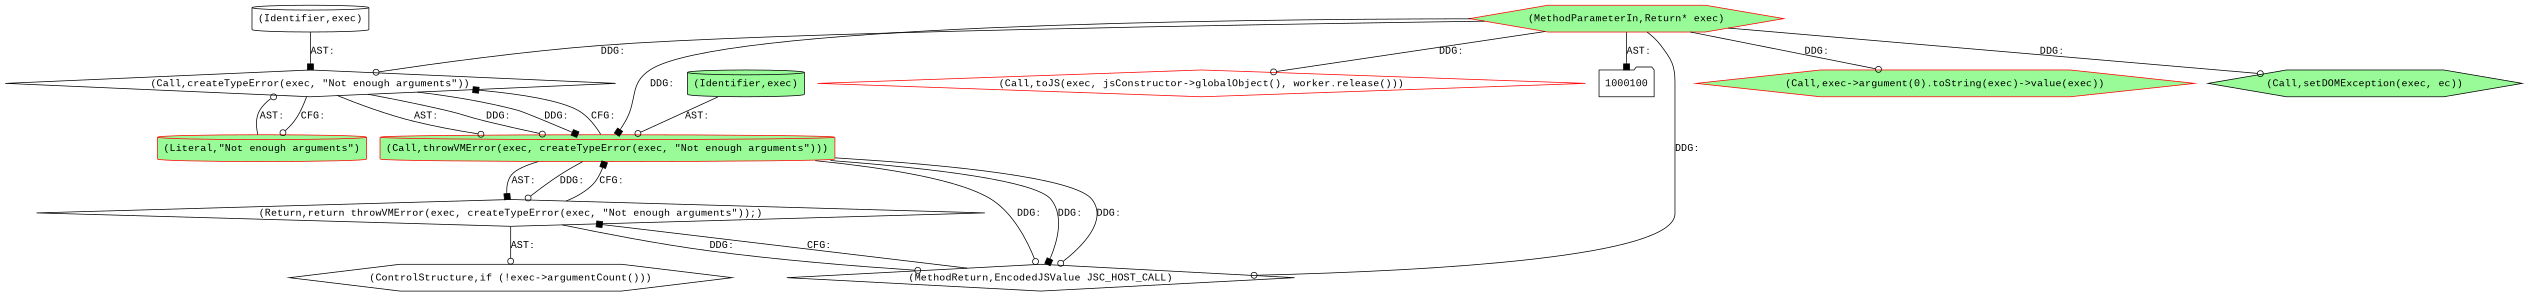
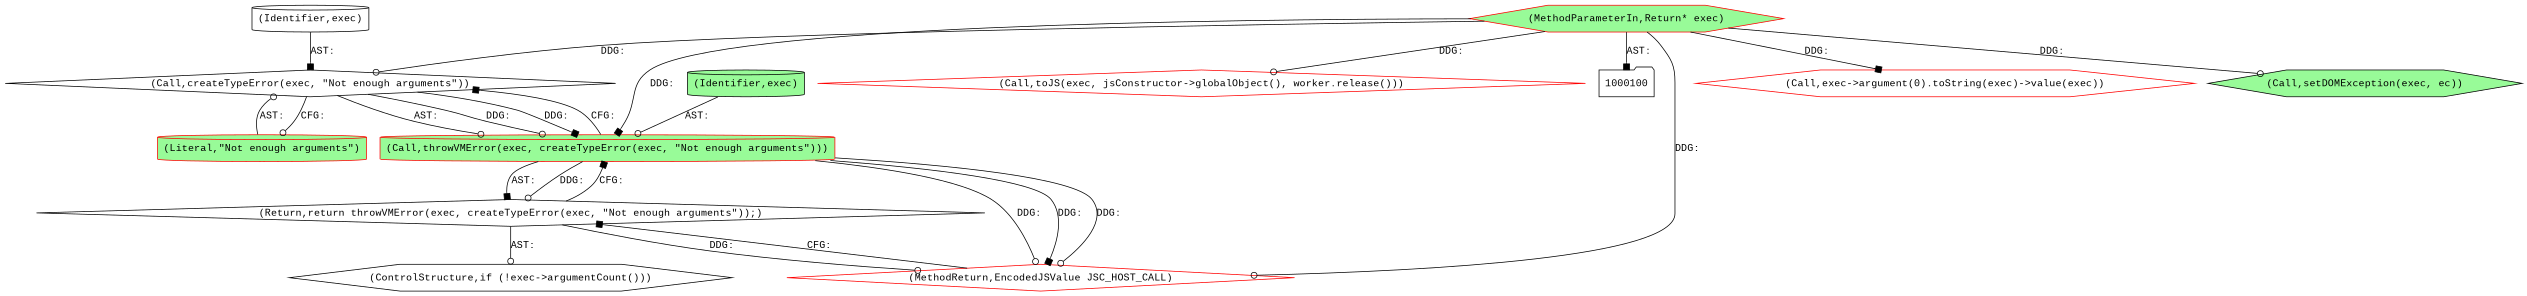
(1783, 50) -> (1783, 50)
(1945, 83) -> (1945, 83)
(1041, 278) -> (1041, 278)
